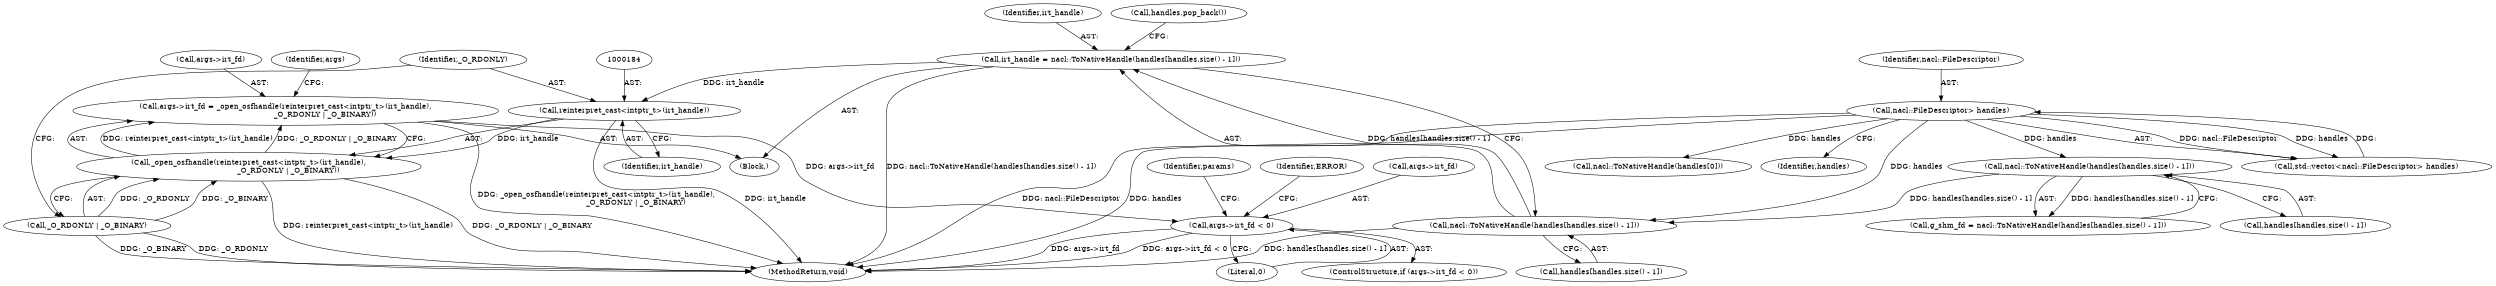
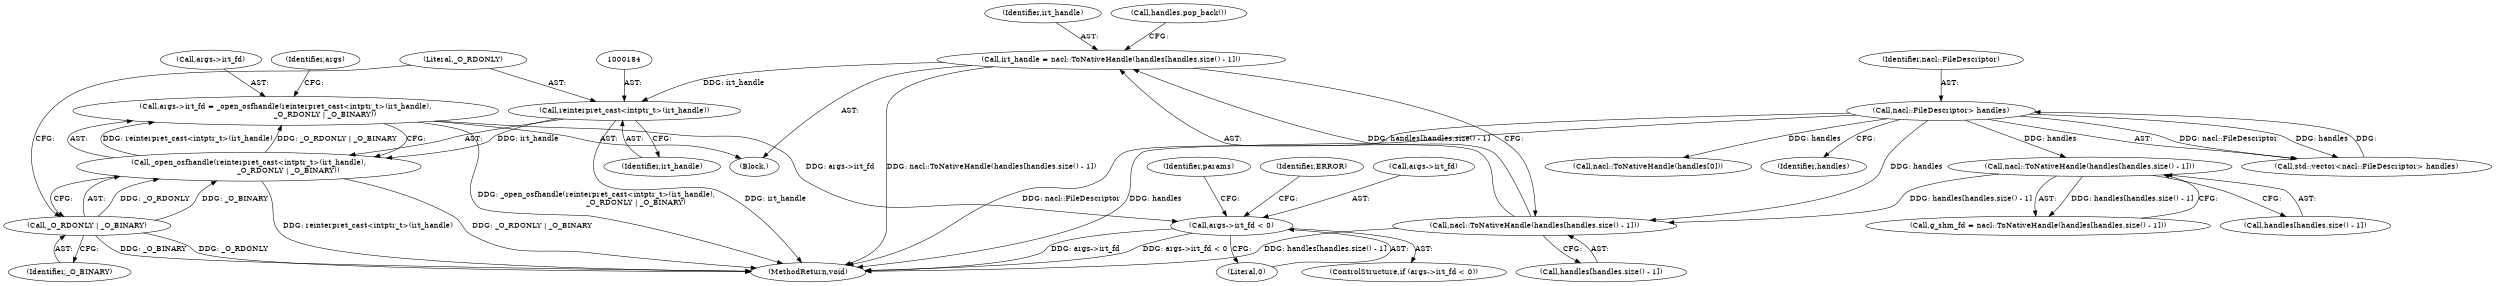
(463, 60) -> (463, 60)
none -> (70, 272)
